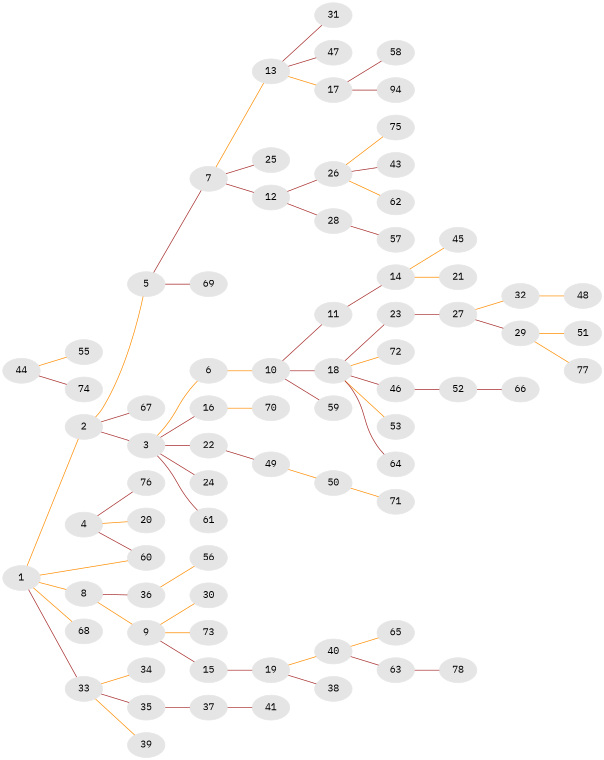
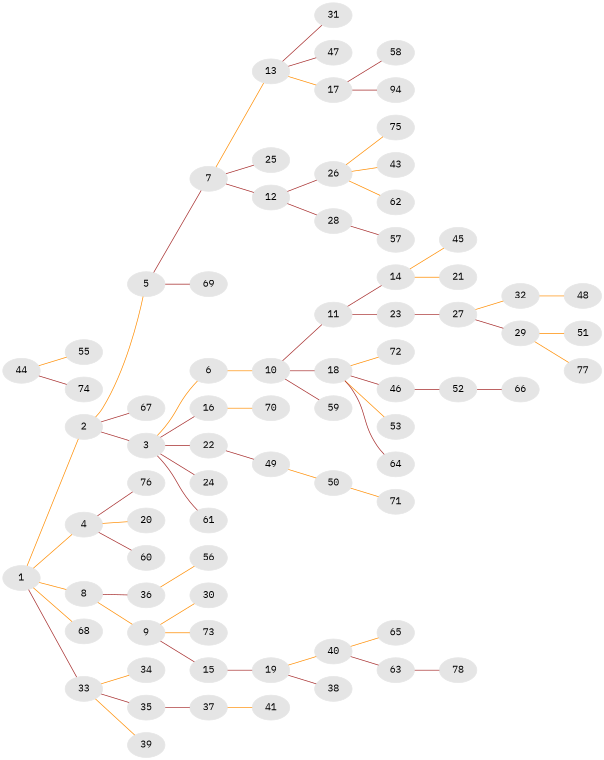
(364, 169) -> (364, 169)
(365, 343) -> (365, 315)
(84, 568) -> (53, 551)
(240, 708) -> (240, 708)
